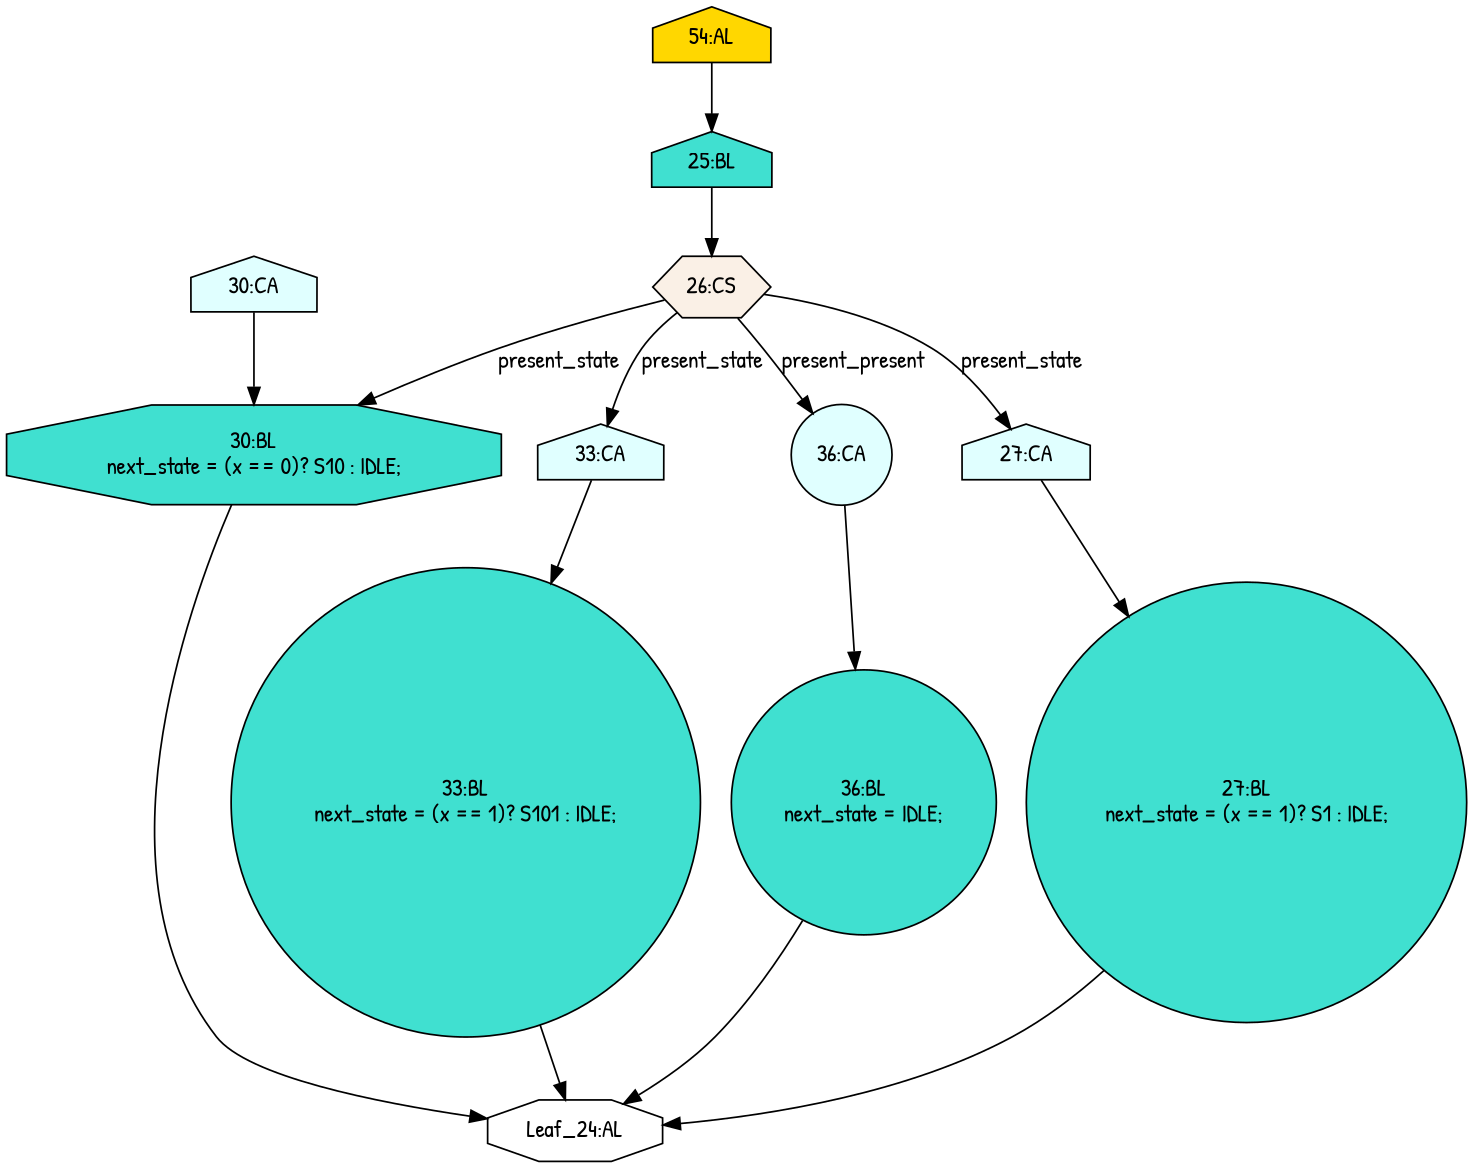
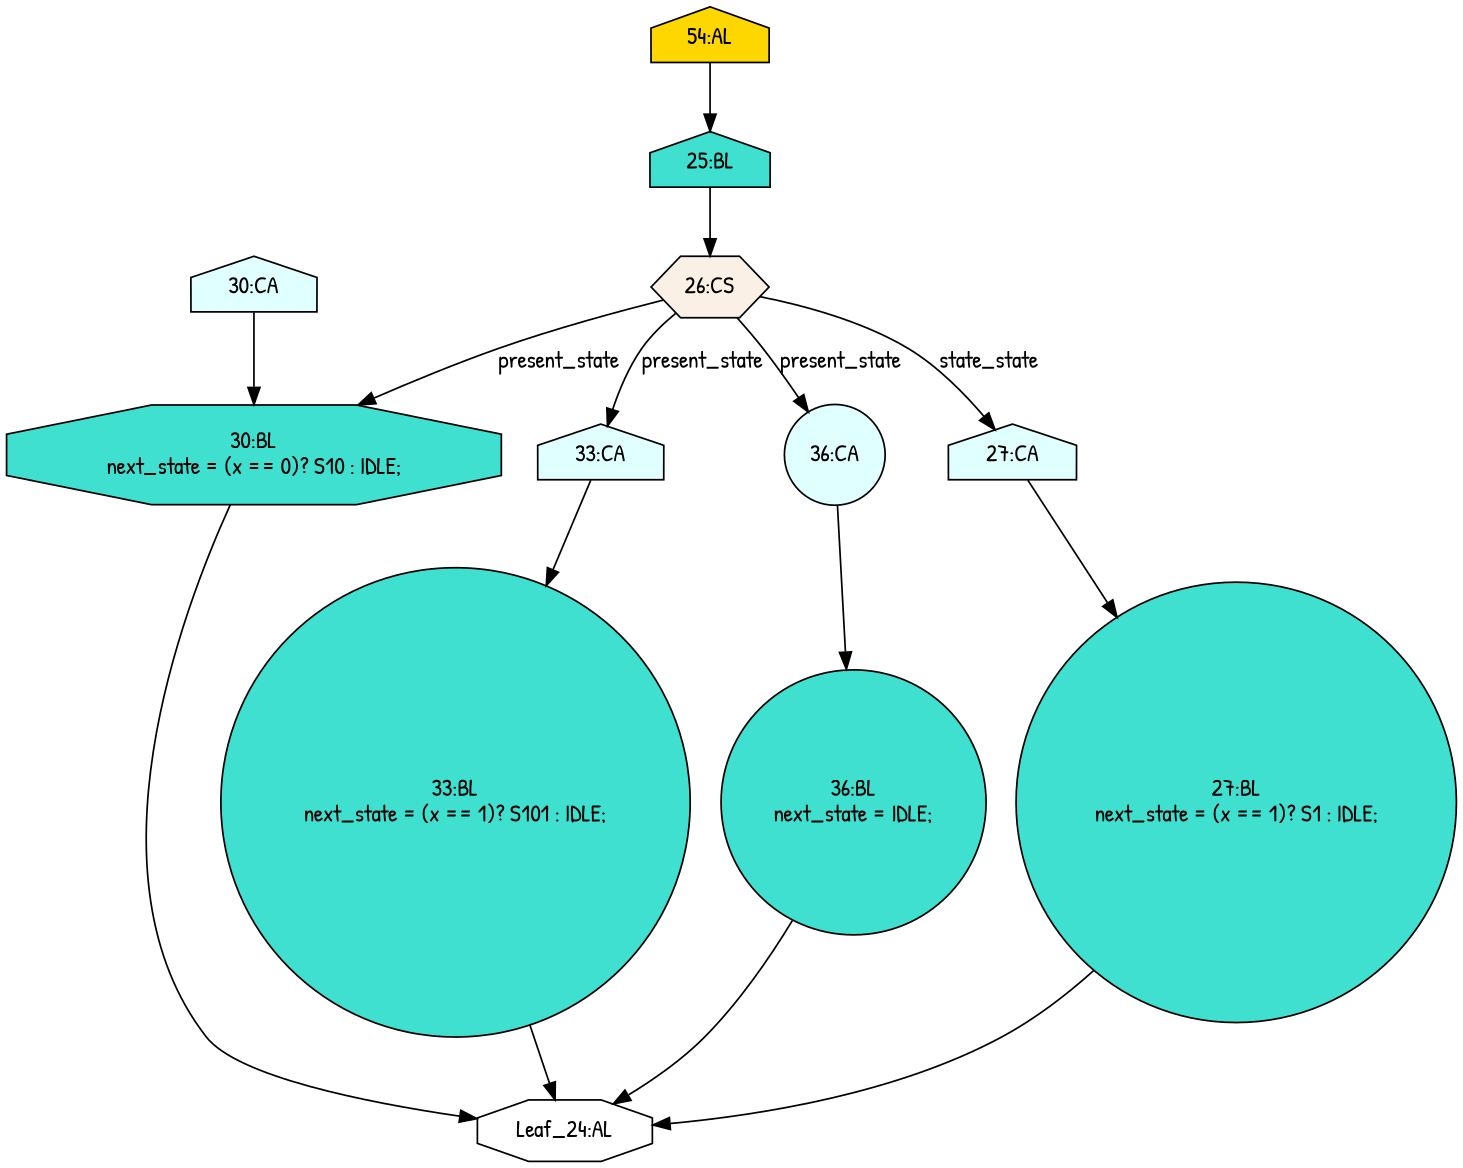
(854, 361) -> (841, 361)
(1022, 361) -> (989, 361)
